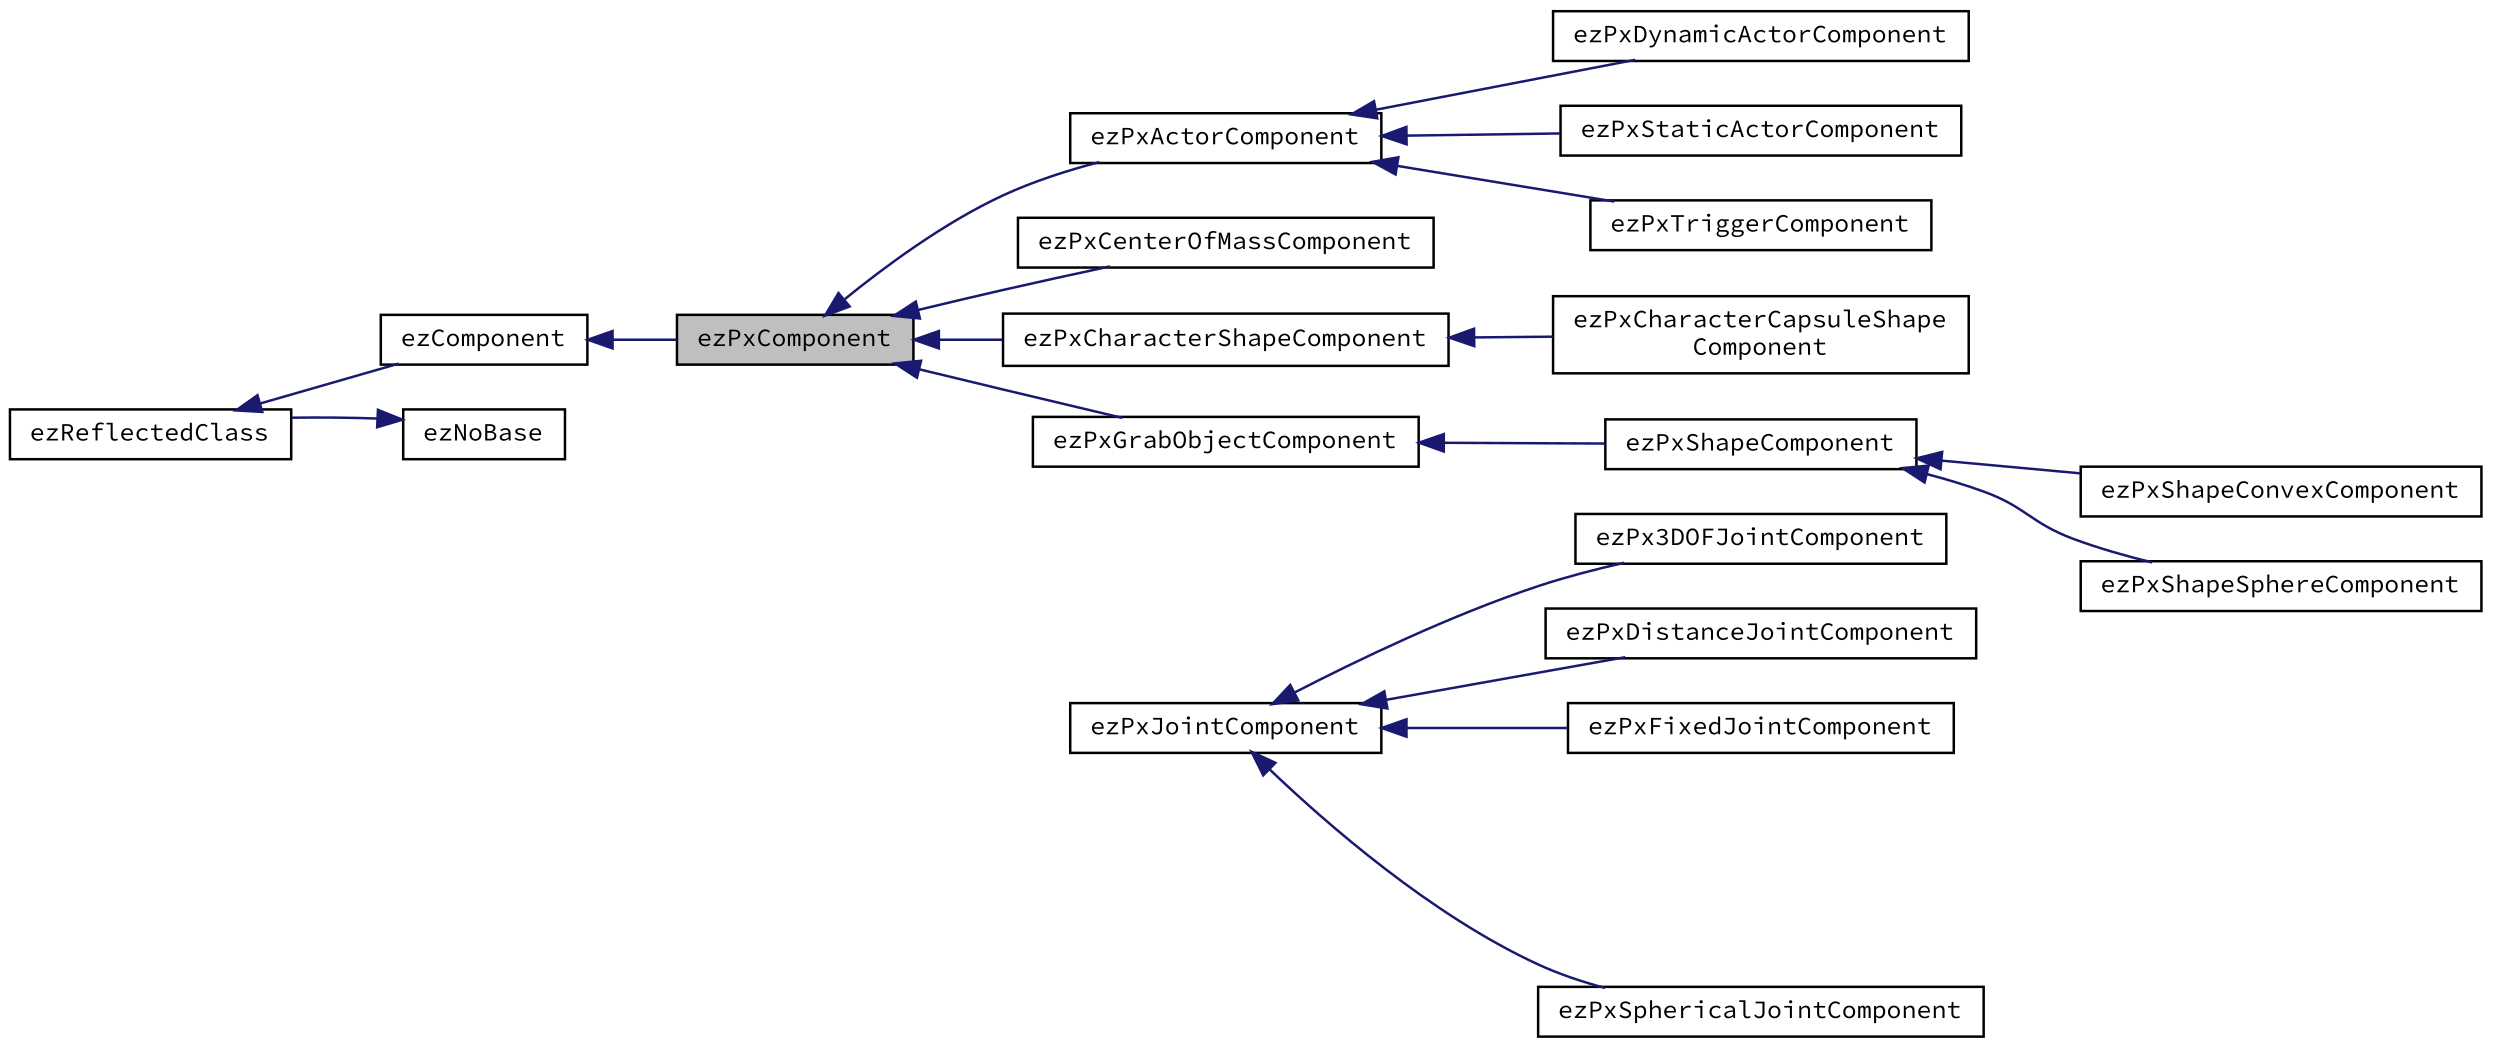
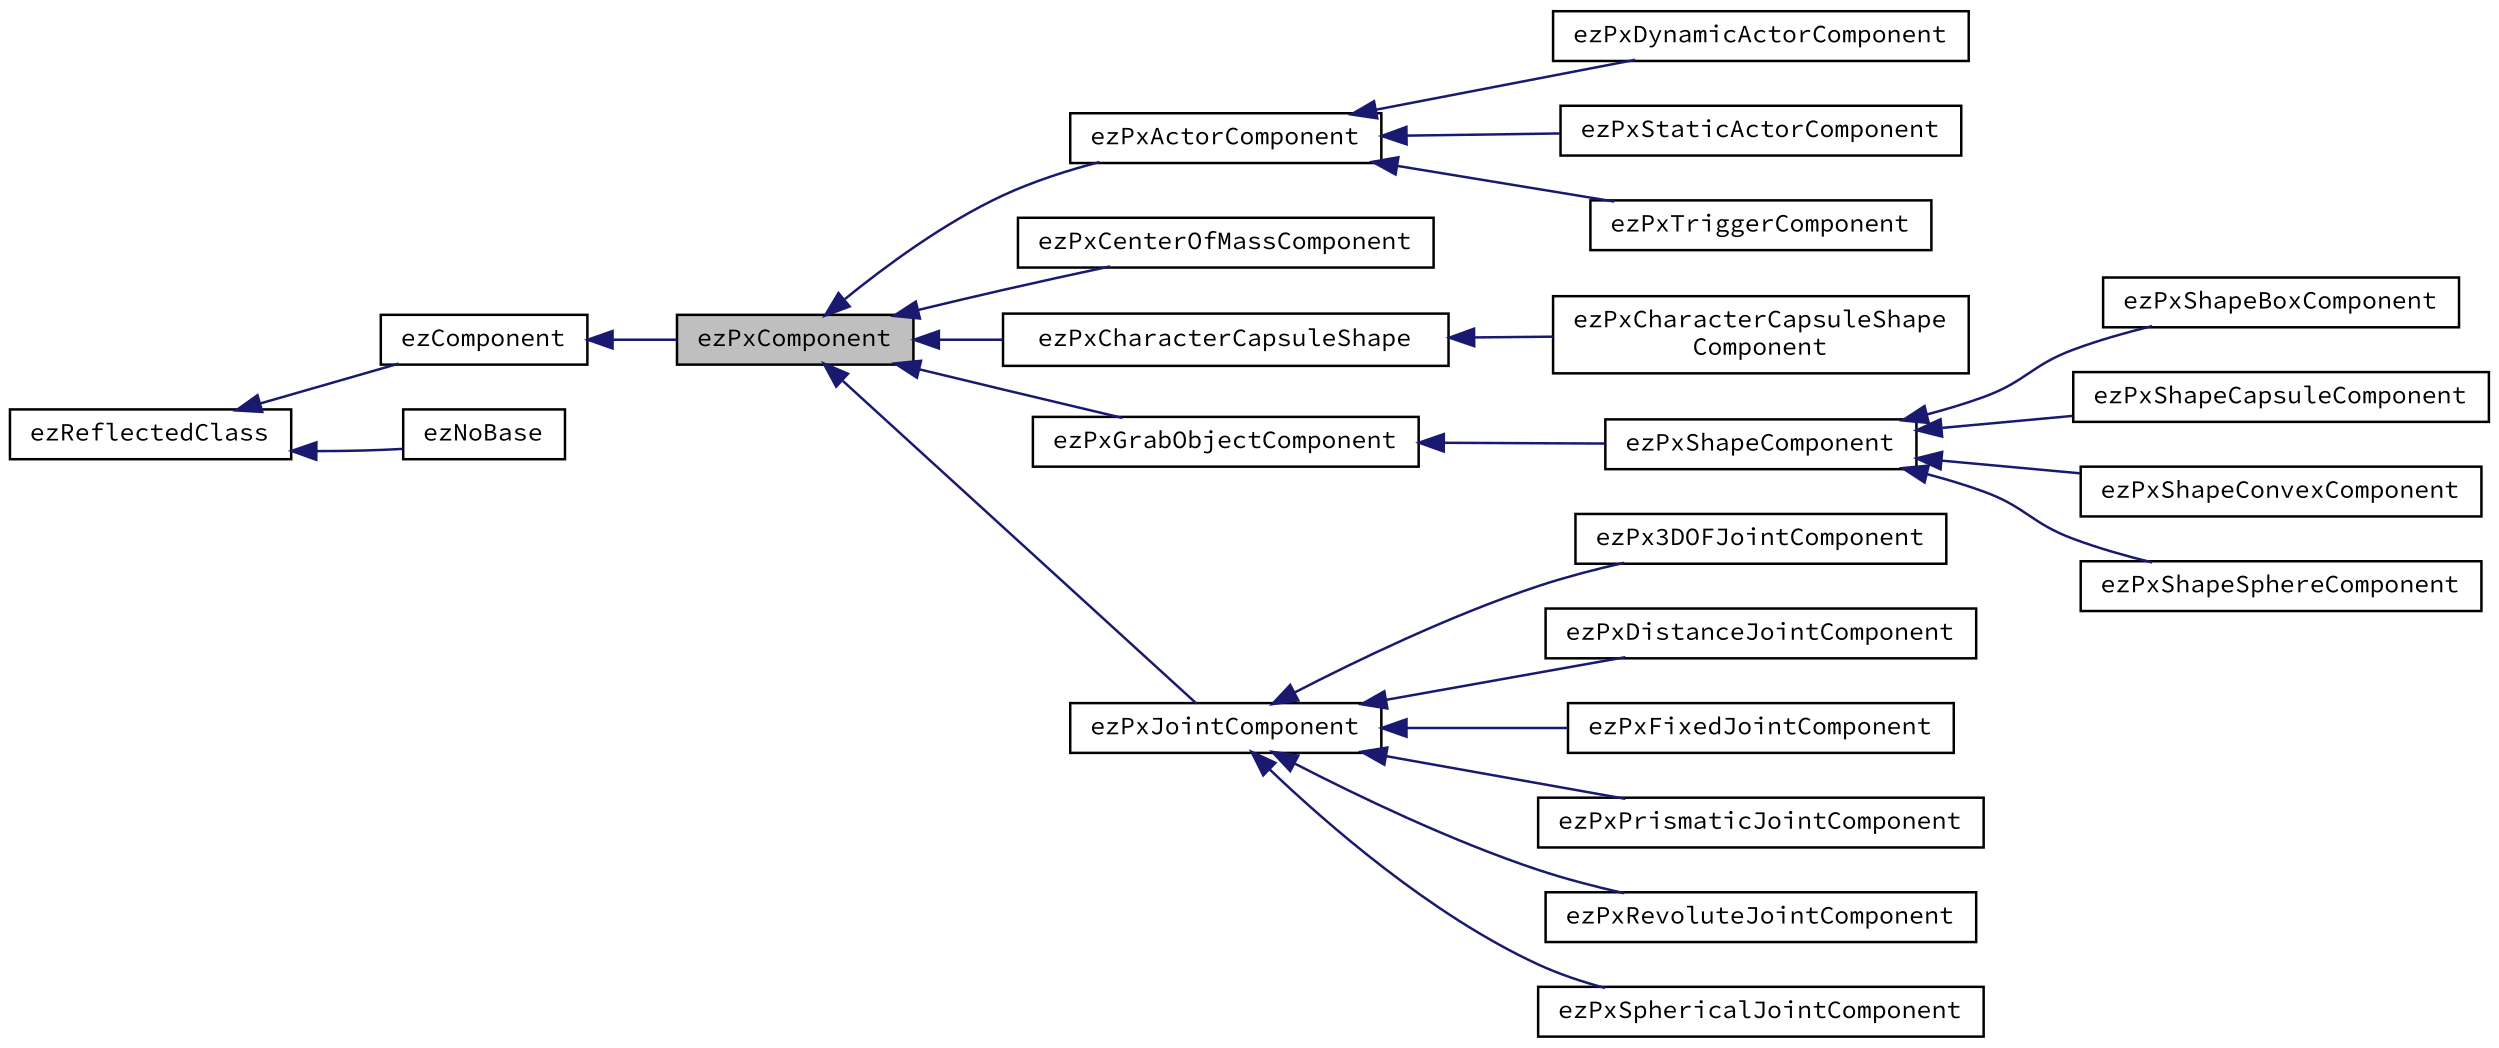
none -> (2281, 302)
(1226, 340) -> (1226, 340)
none -> (2281, 397)
(334, 418) -> (359, 451)
none -> (1020, 542)
none -> (1761, 823)
none -> (1761, 917)
